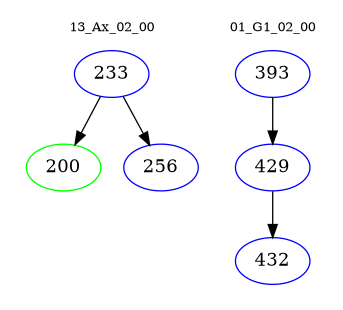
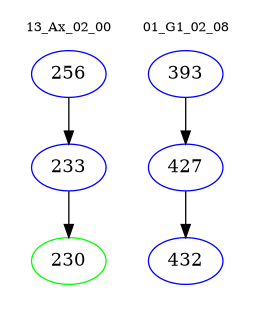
(273, 28) -> (186, 28)
(133, 115) -> (69, 114)
(64, 168) -> (69, 261)
(273, 168) -> (186, 168)
